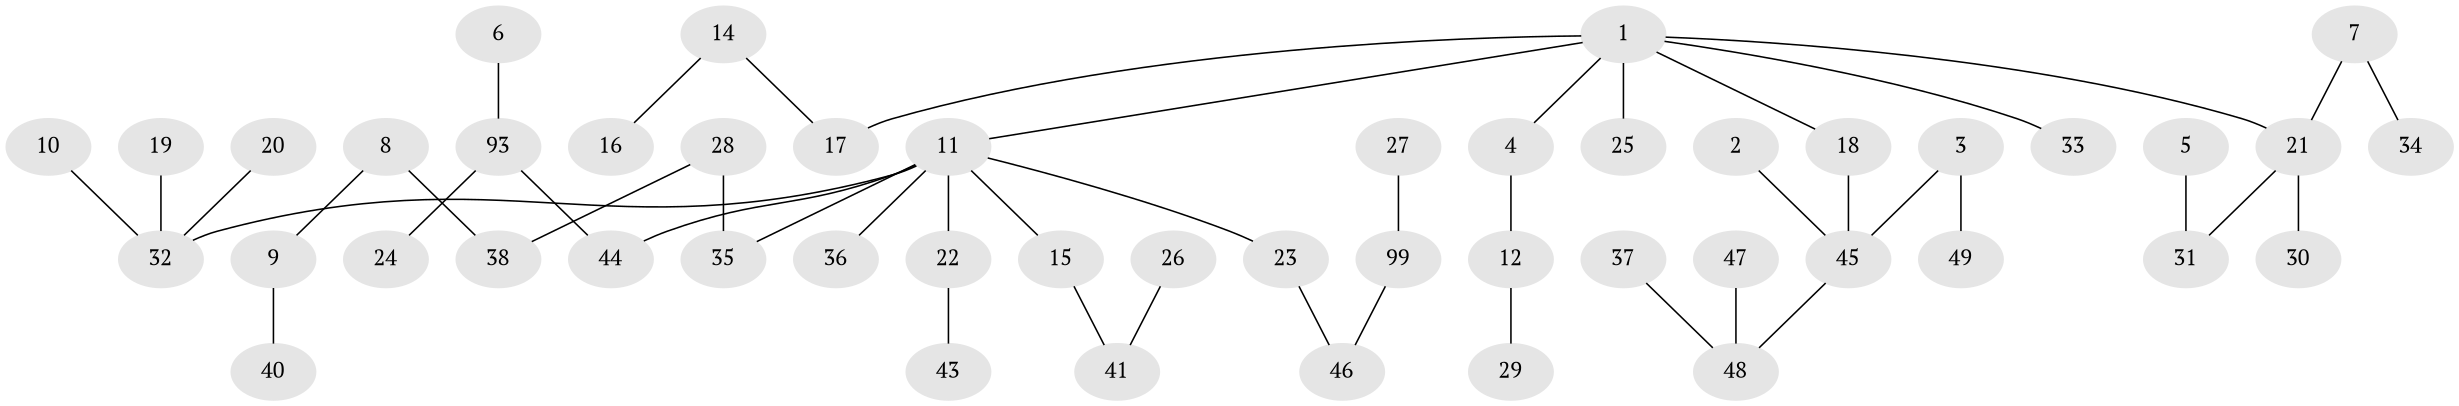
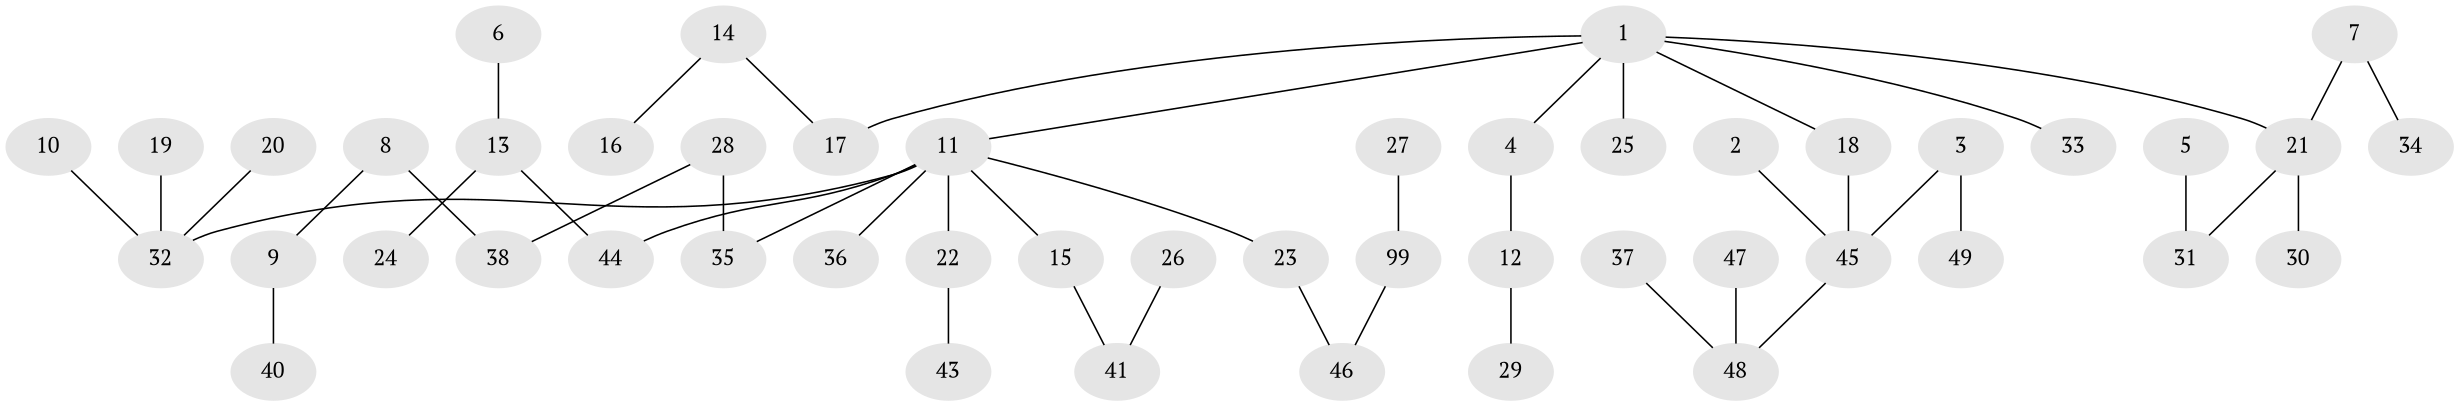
(498, 147) -> (498, 147)
